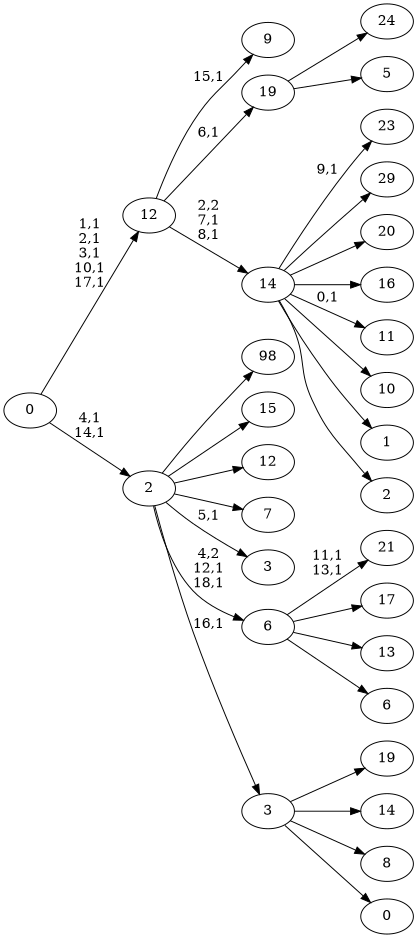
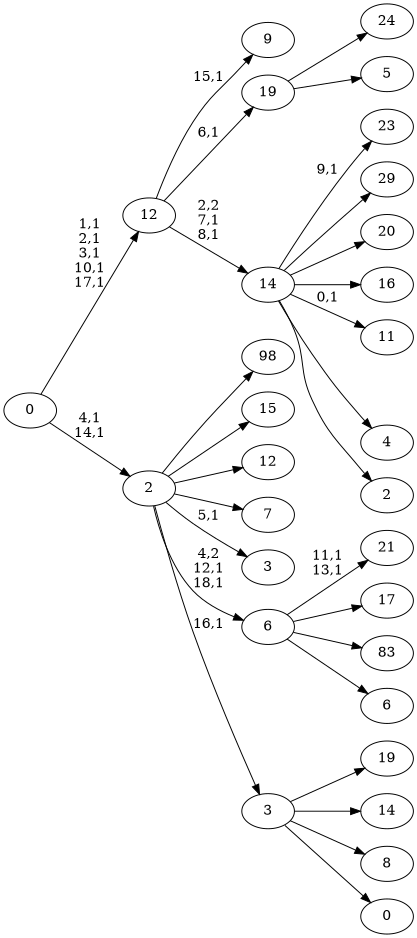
(387, 390) -> none
(387, 443) -> (387, 443)
(387, 653) -> (387, 653)
